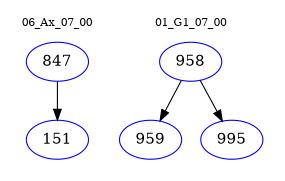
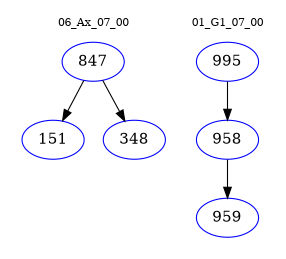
(209, 96) -> (227, 95)
none -> (134, 140)
